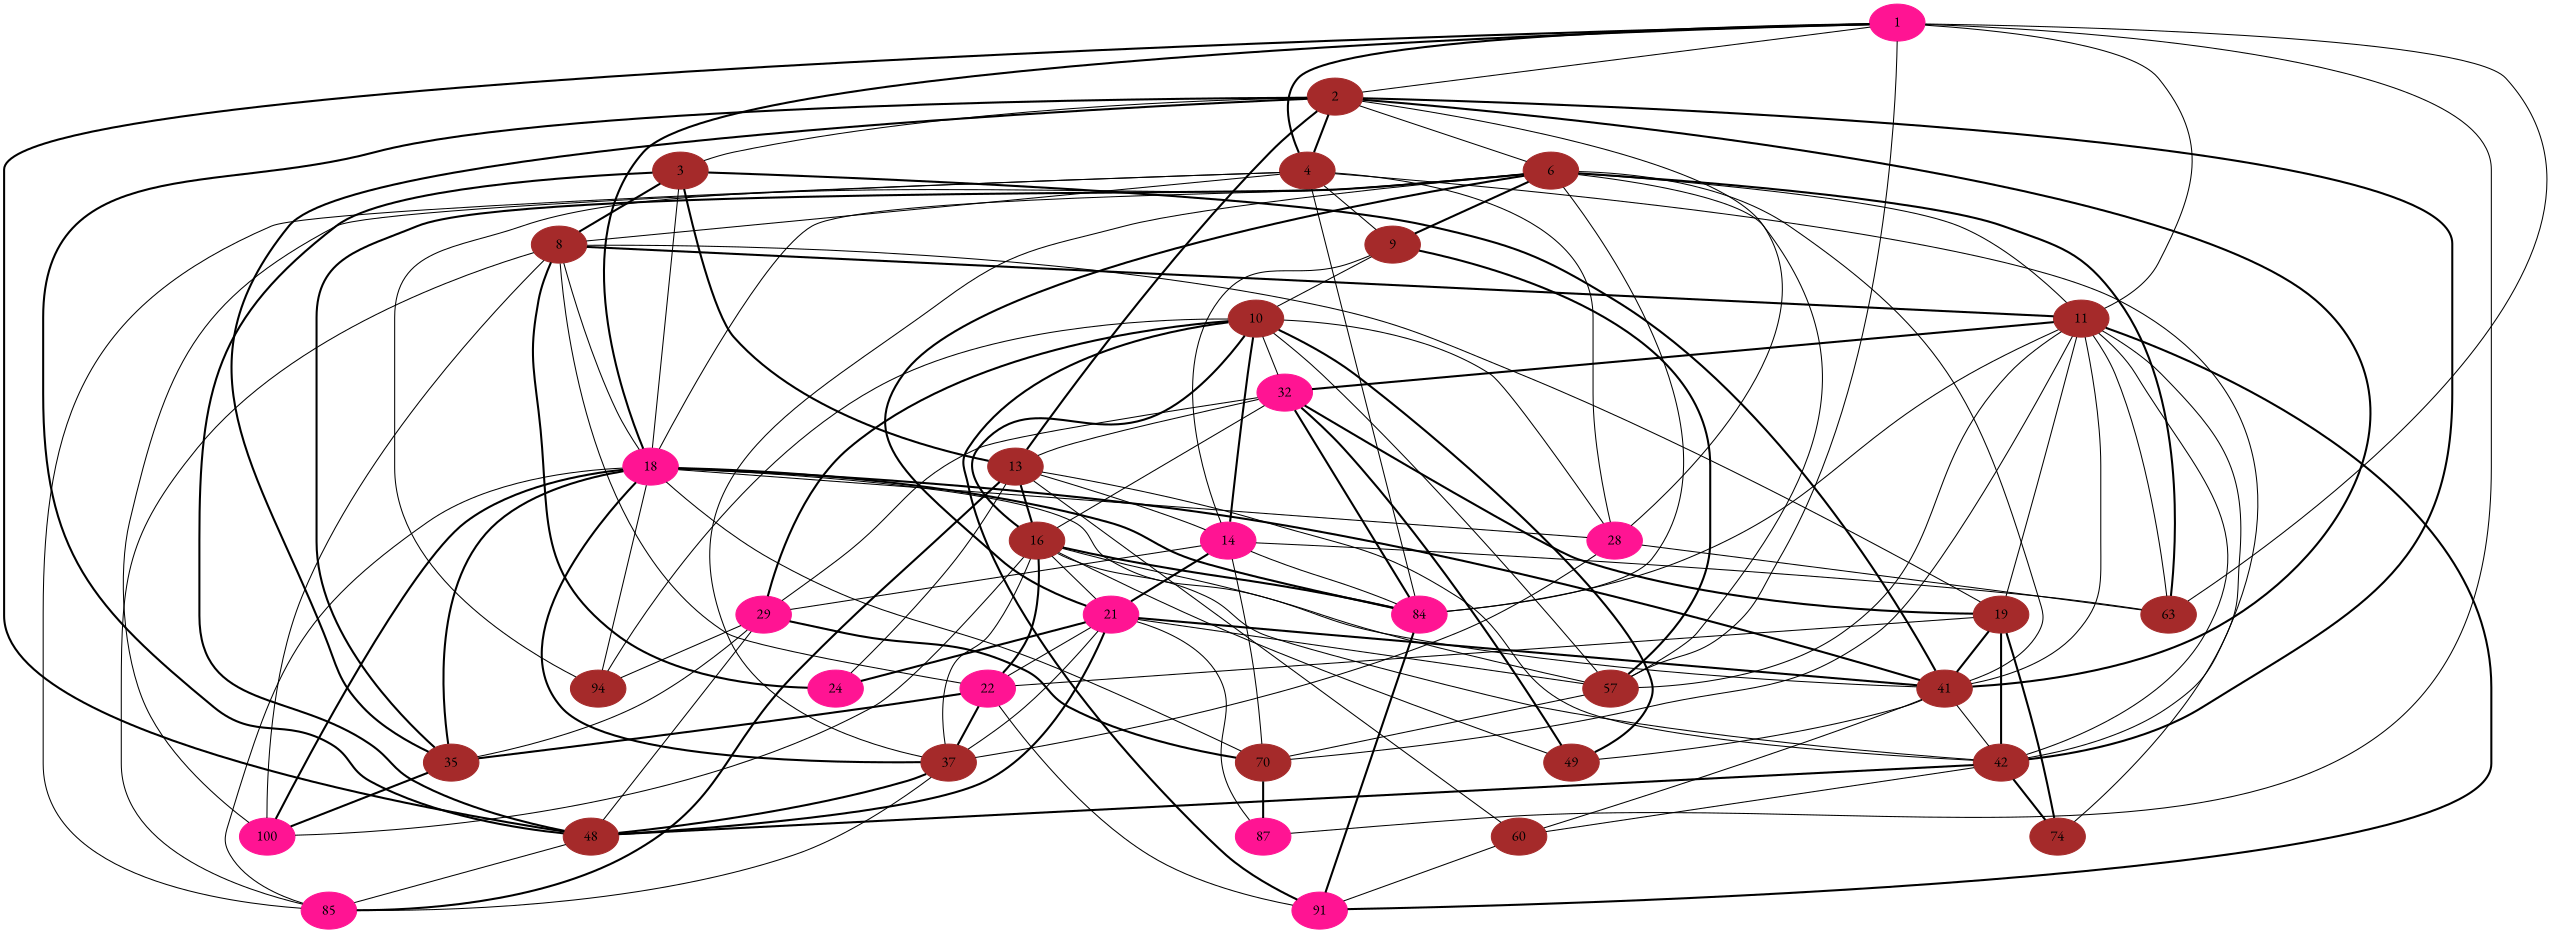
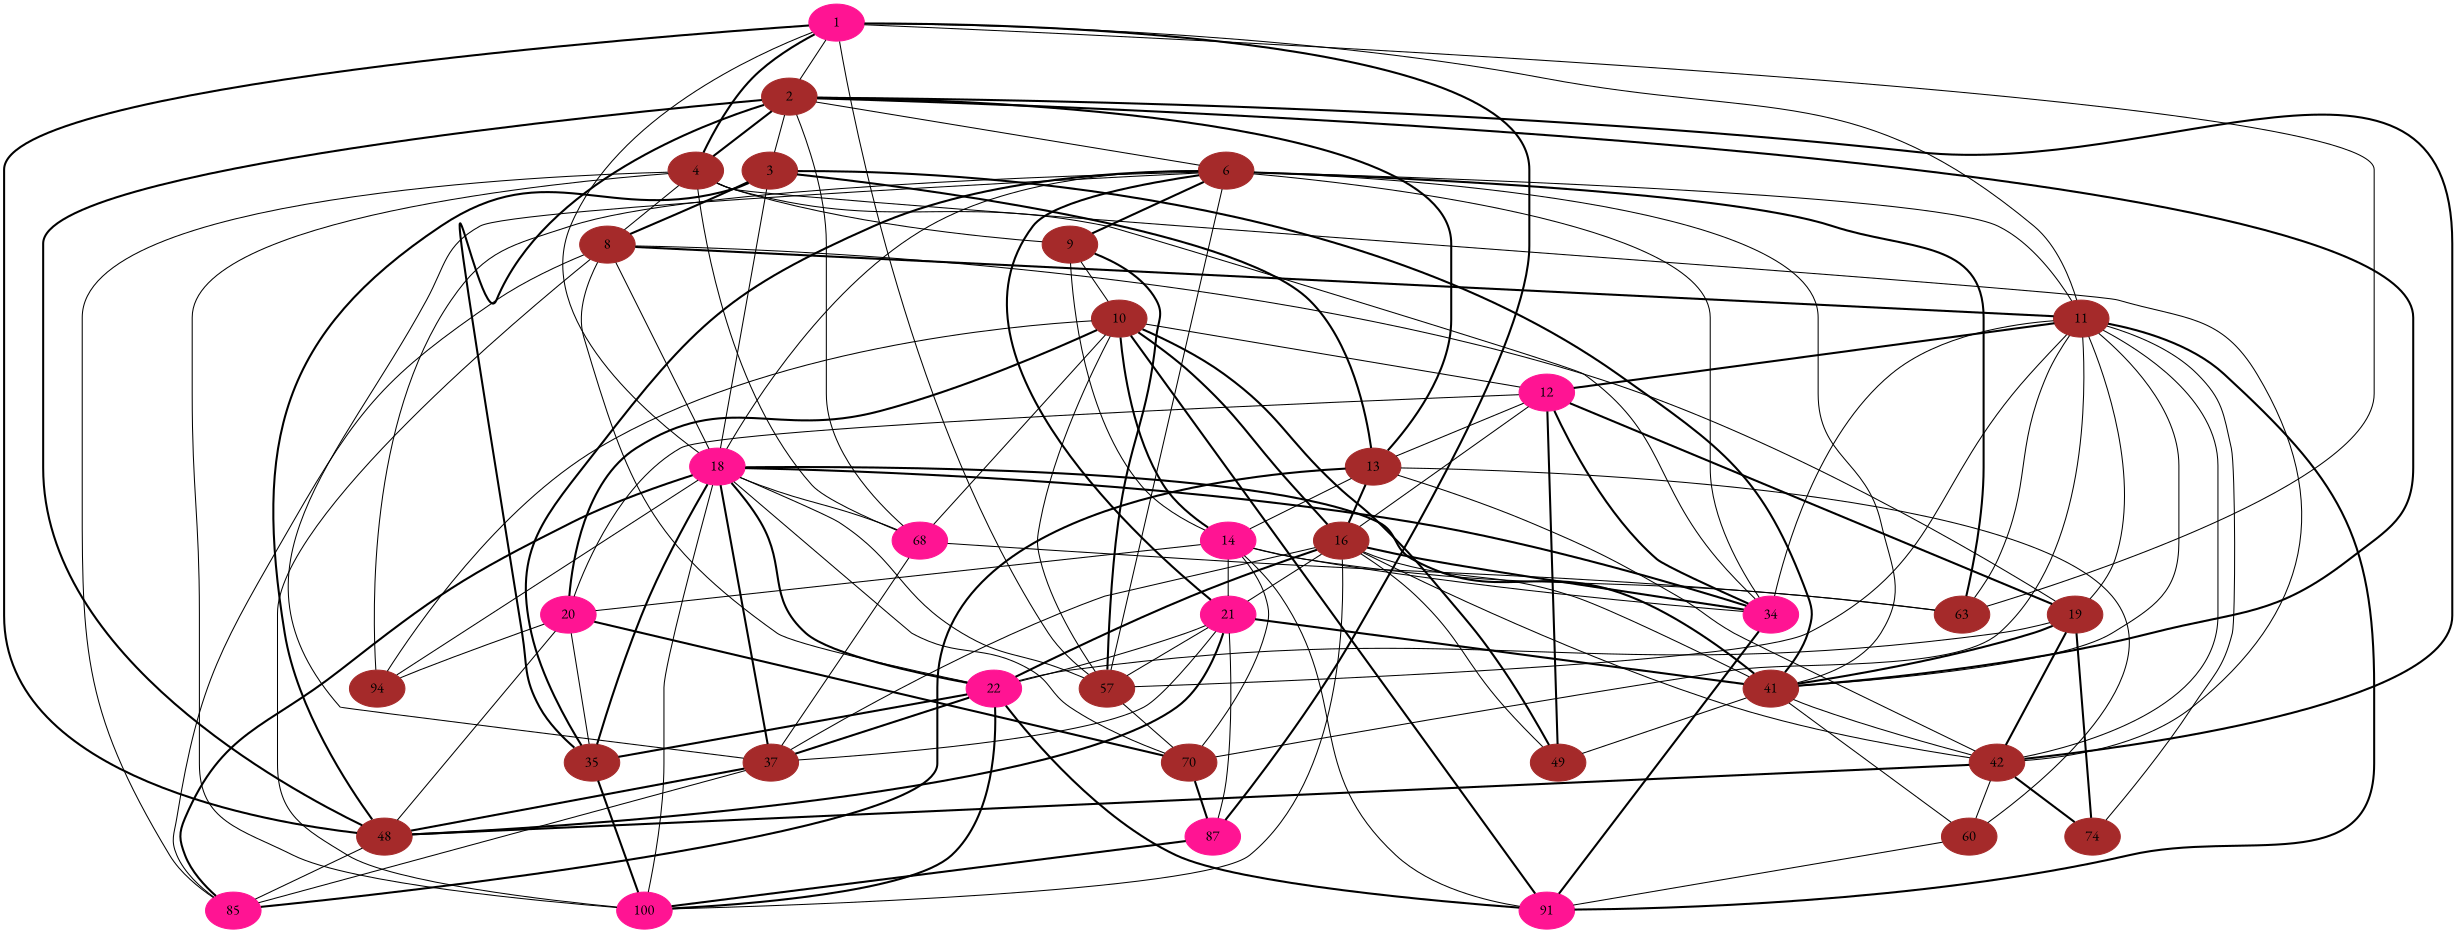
(1096, 65) -> (568, 236)
(1285, 393) -> (1547, 393)
(1615, 541) -> (920, 541)
(1154, 587) -> (1228, 574)
(406, 593) -> (664, 686)
(764, 615) -> (568, 615)
(1419, 615) -> (1771, 615)
(309, 631) -> (393, 630)
none -> (805, 633)
(836, 689) -> none
(2414, 698) -> (1518, 148)
none -> (1340, 770)
(1124, 838) -> (1233, 872)
none -> (935, 866)
none -> (942, 872)
